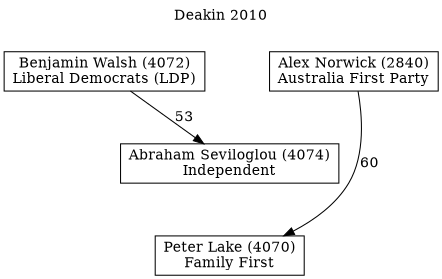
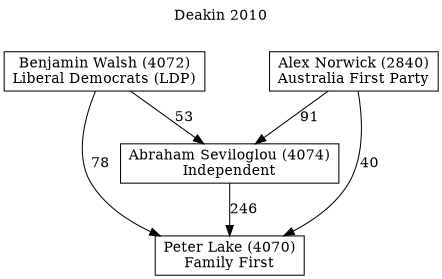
none -> (296, 114)
(370, 163) -> (370, 163)
none -> (87, 175)
none -> (230, 204)
